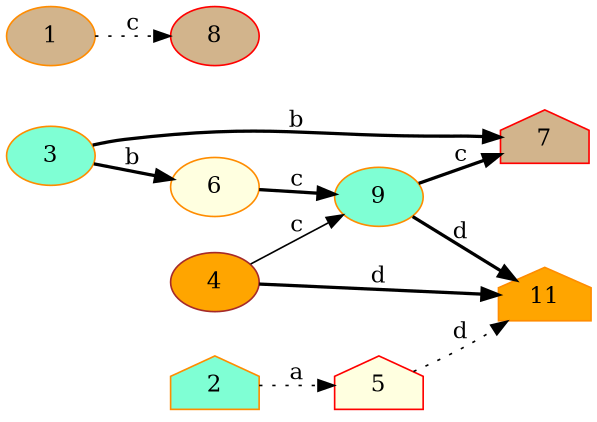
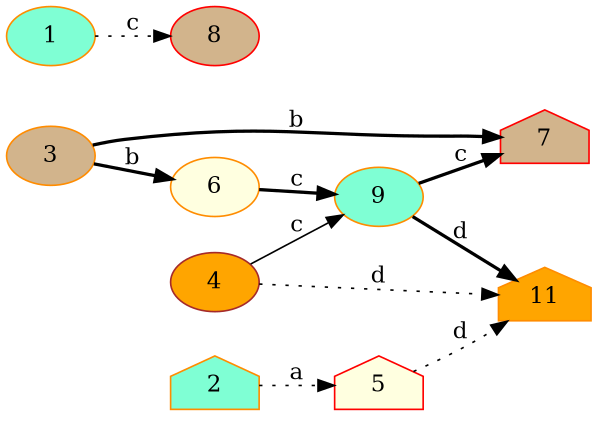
(51, 36) -> (51, 36)
(51, 156) -> (51, 156)
(371, 289) -> (371, 289)
